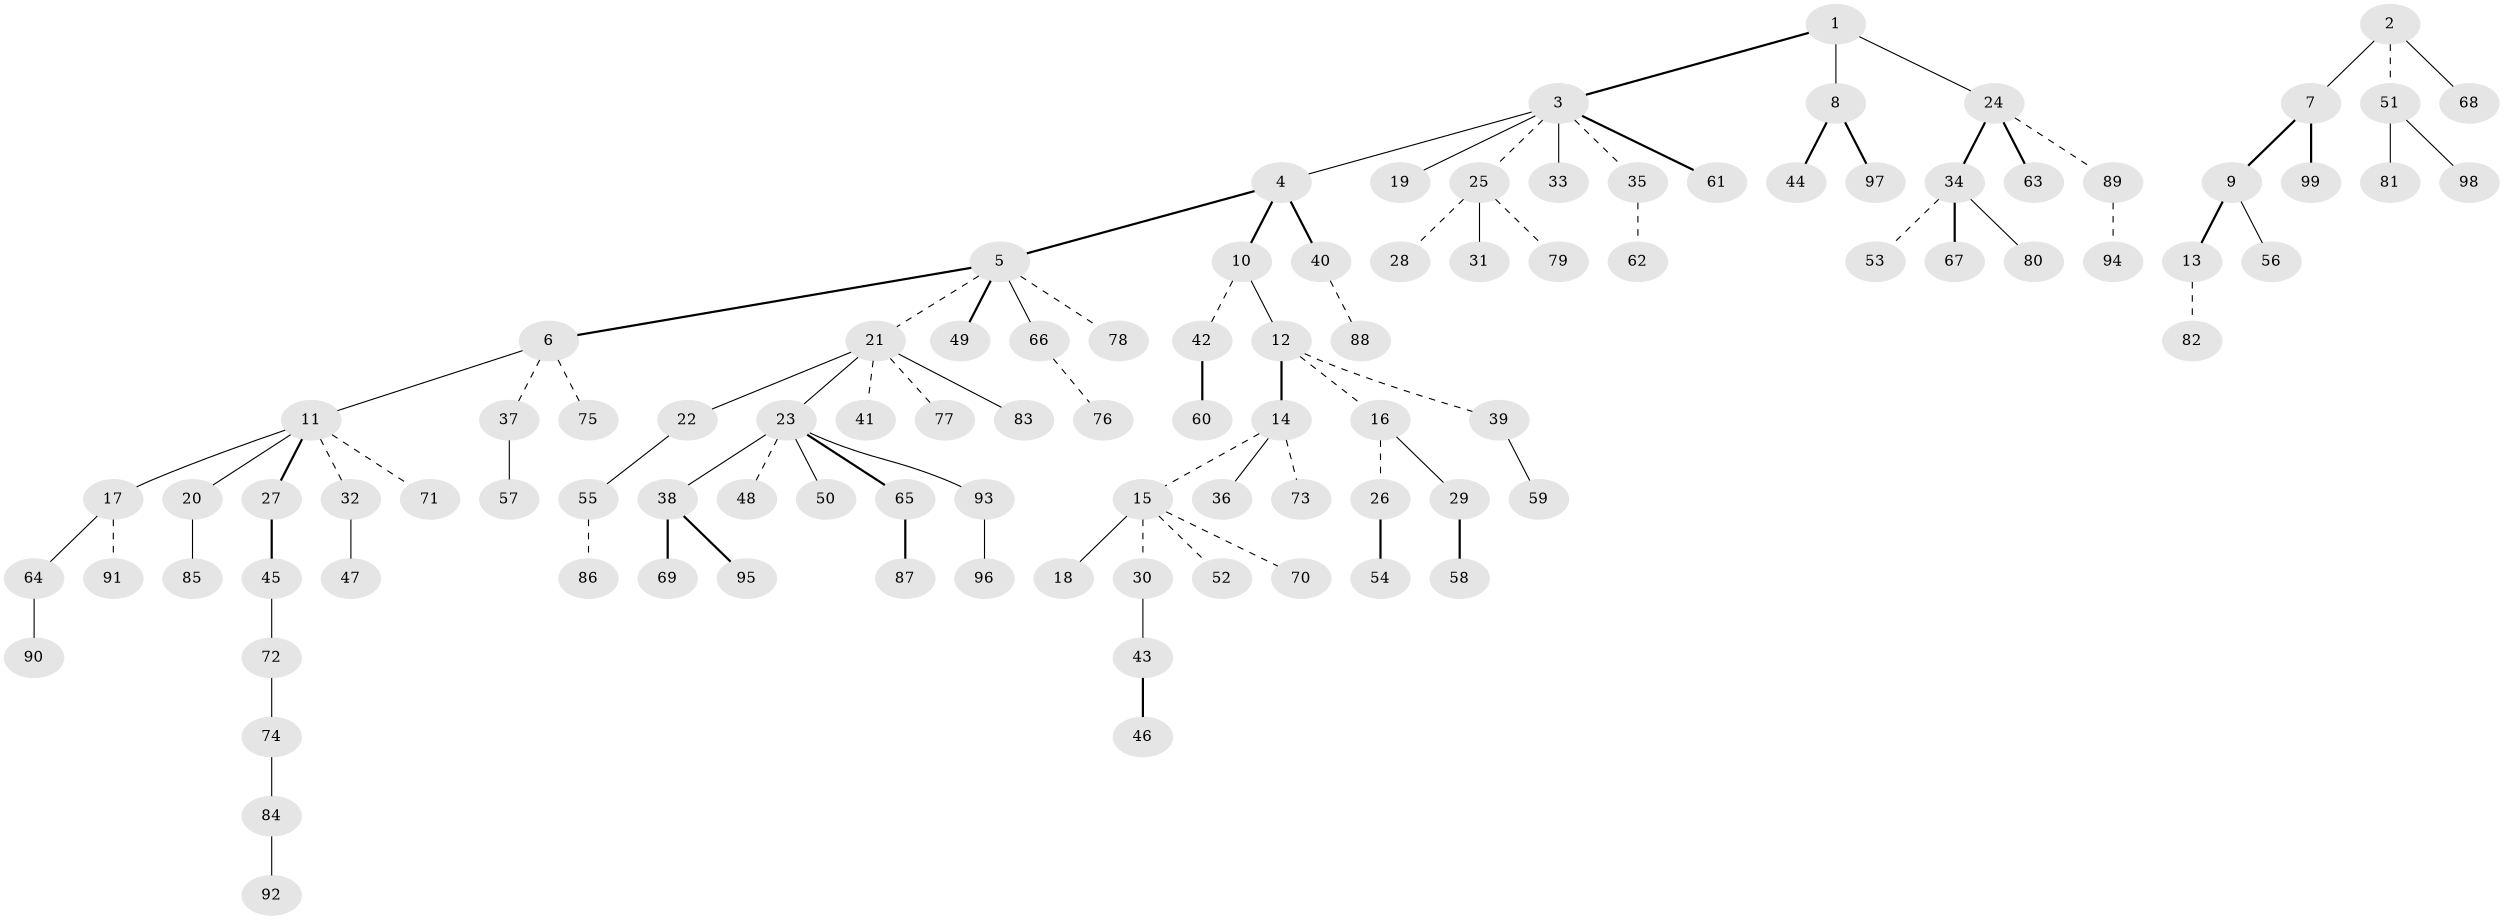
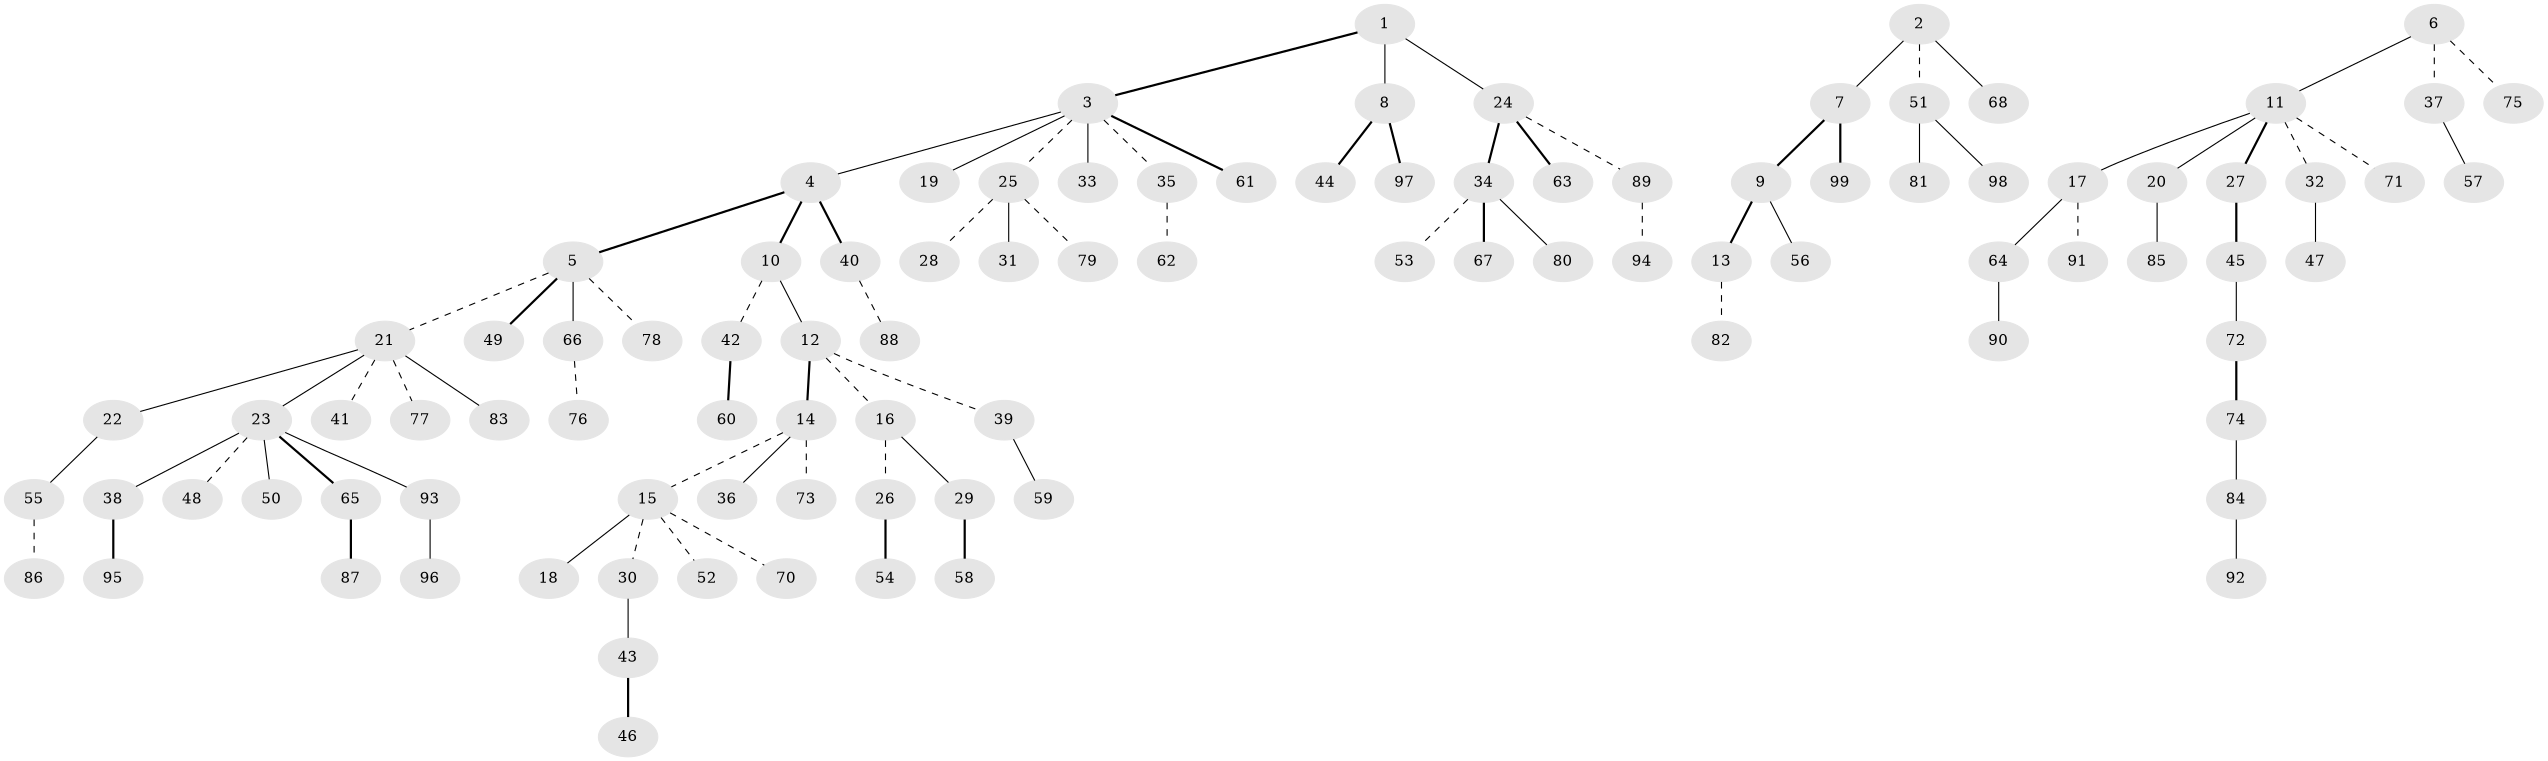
(774, 301) -> none
(668, 579) -> none
(272, 698) -> (2236, 381)
